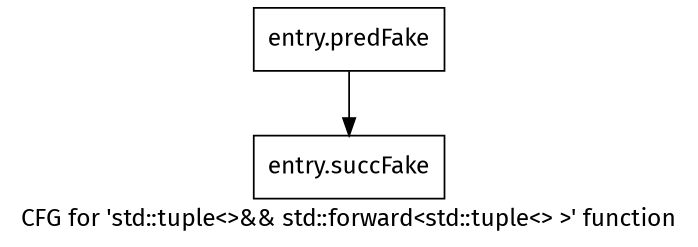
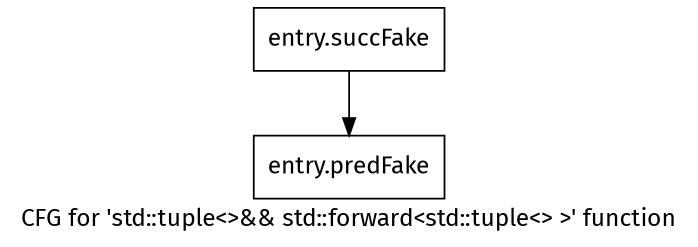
(349, 95) -> (349, 95)
